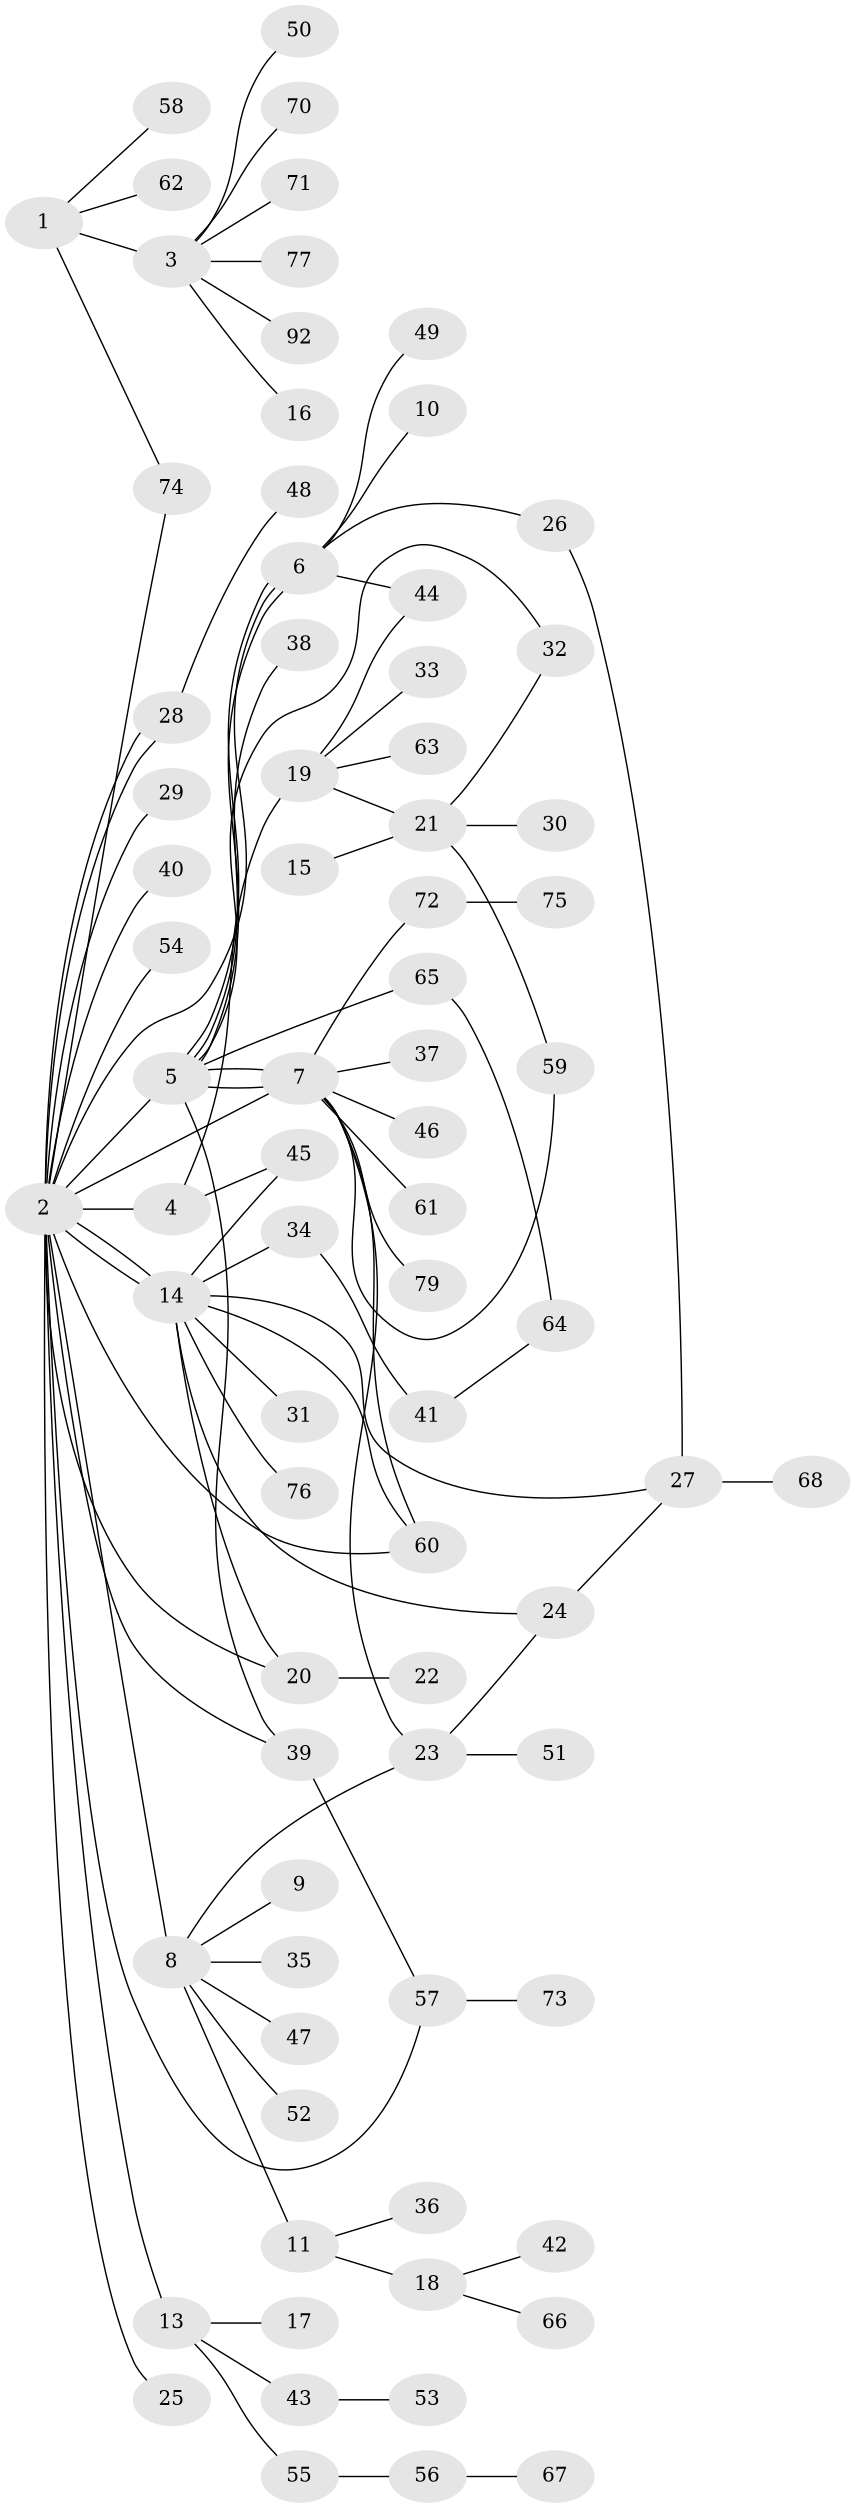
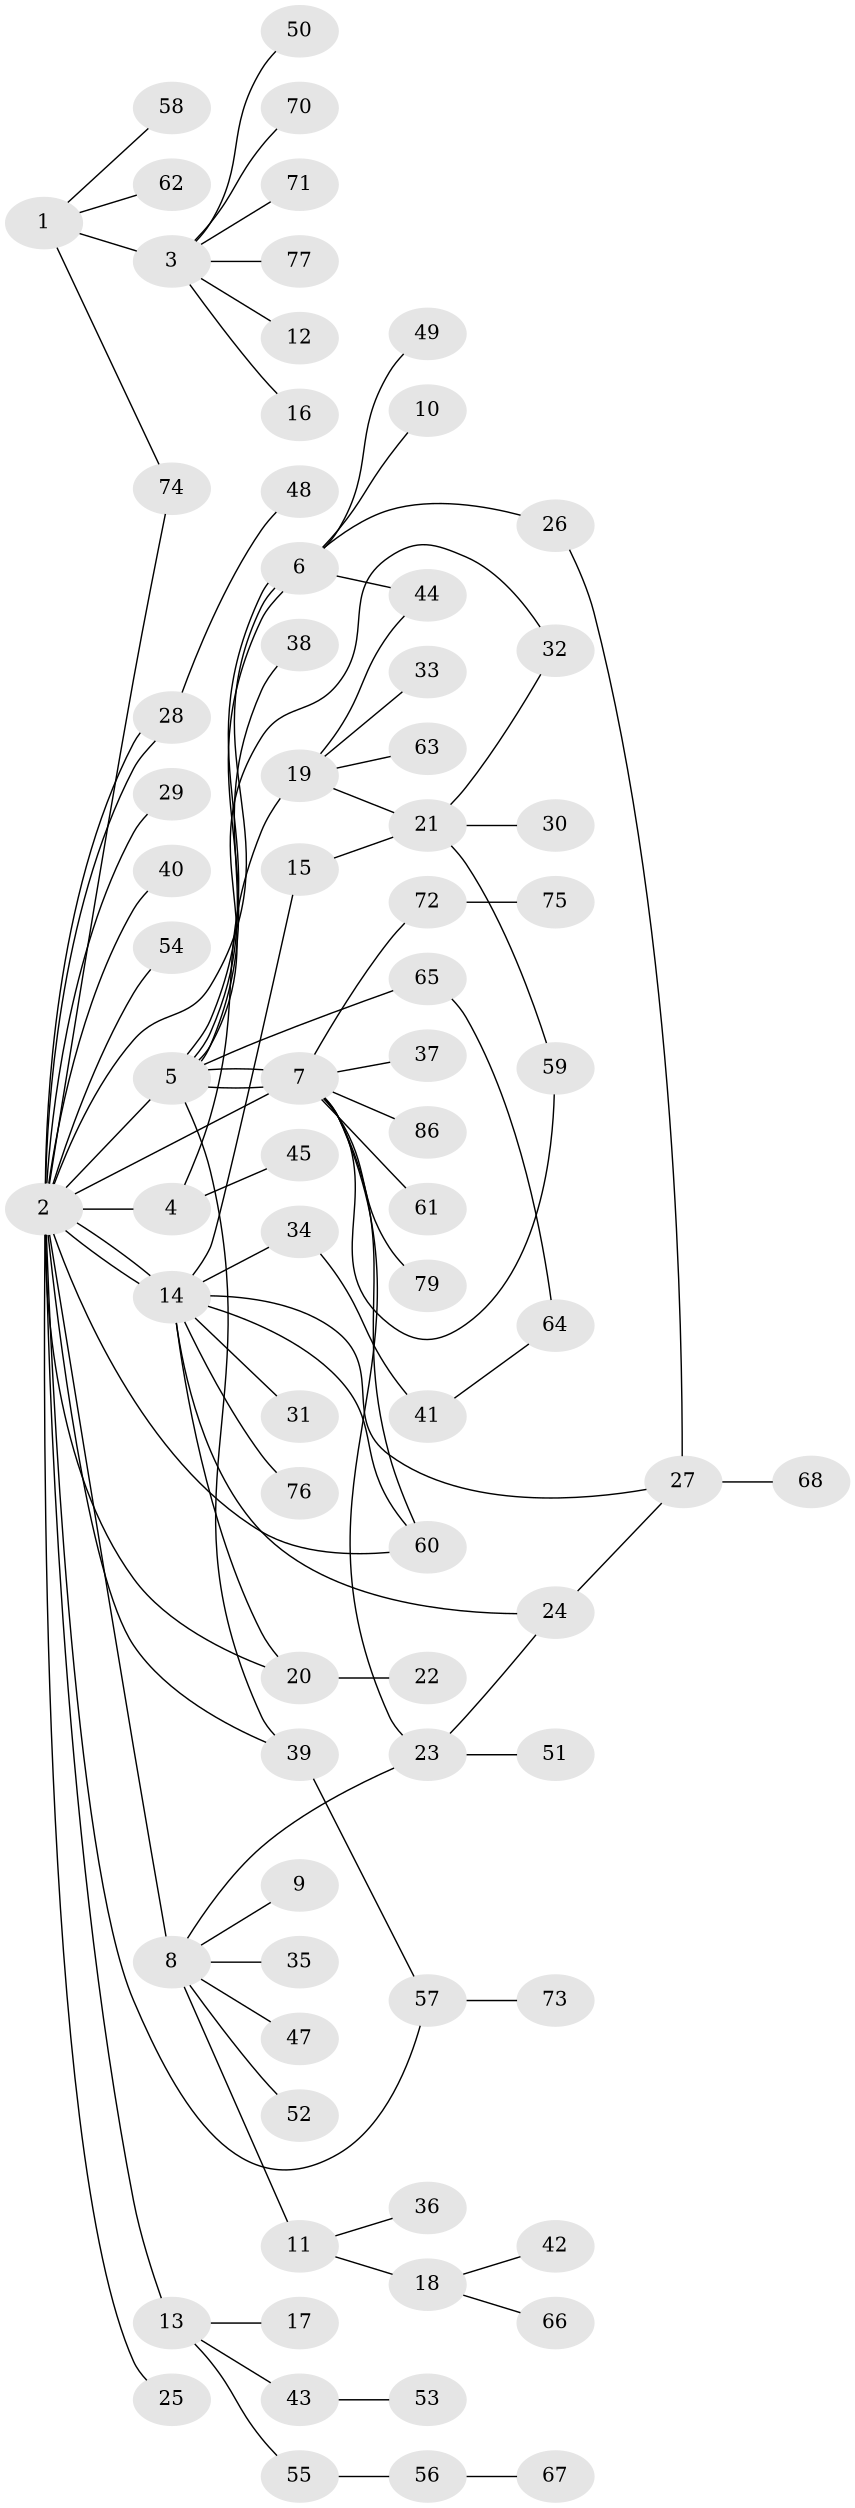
(300, 338) -> (300, 338)
(428, 1132) -> (428, 1132)
(234, 1225) -> (252, 1078)
